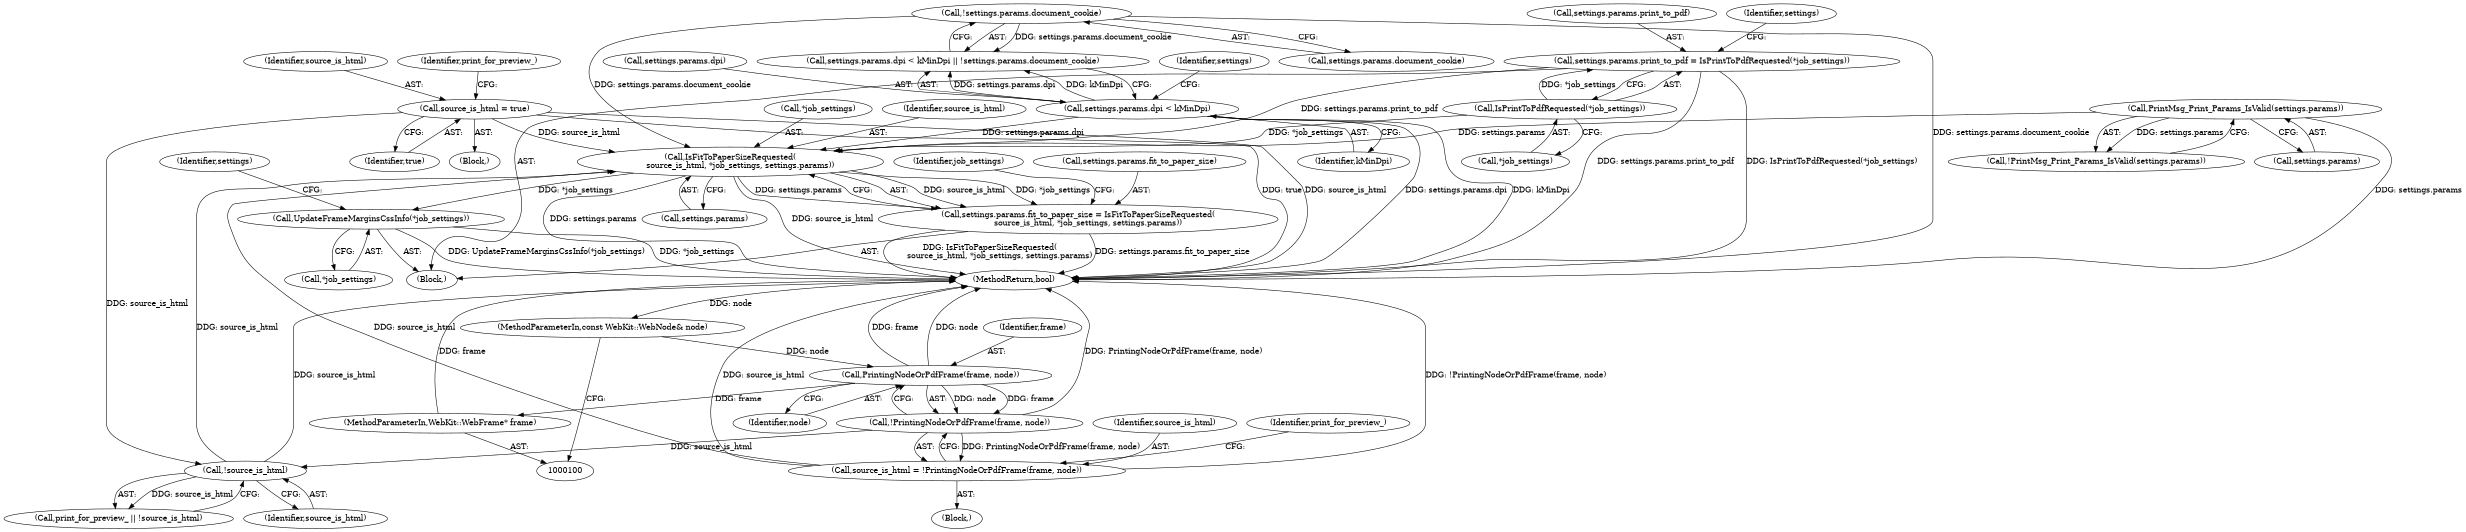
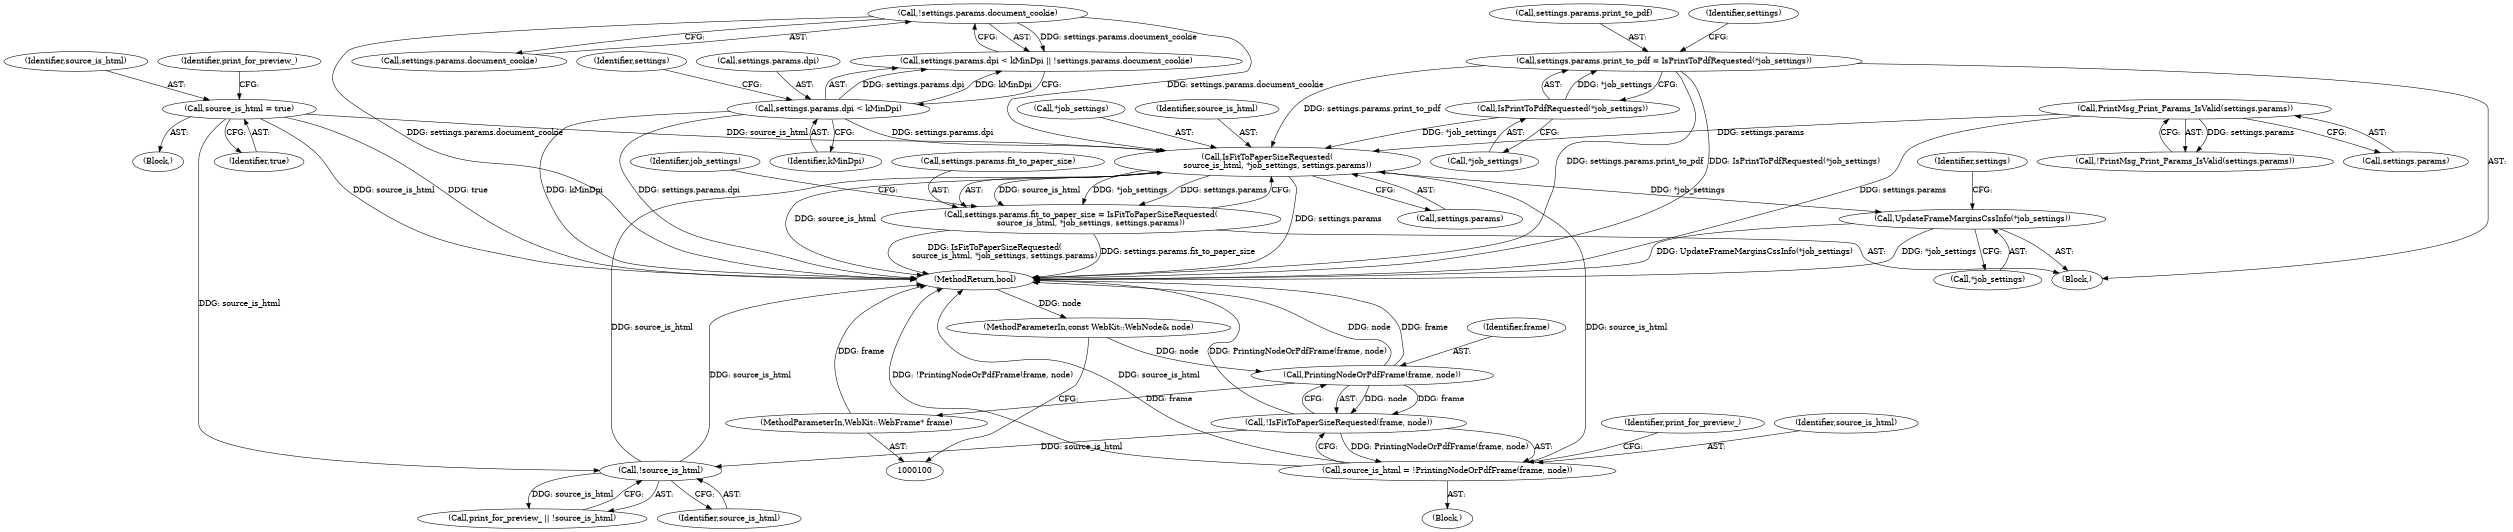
(780, 423) -> none
(960, 423) -> (1339, 423)
